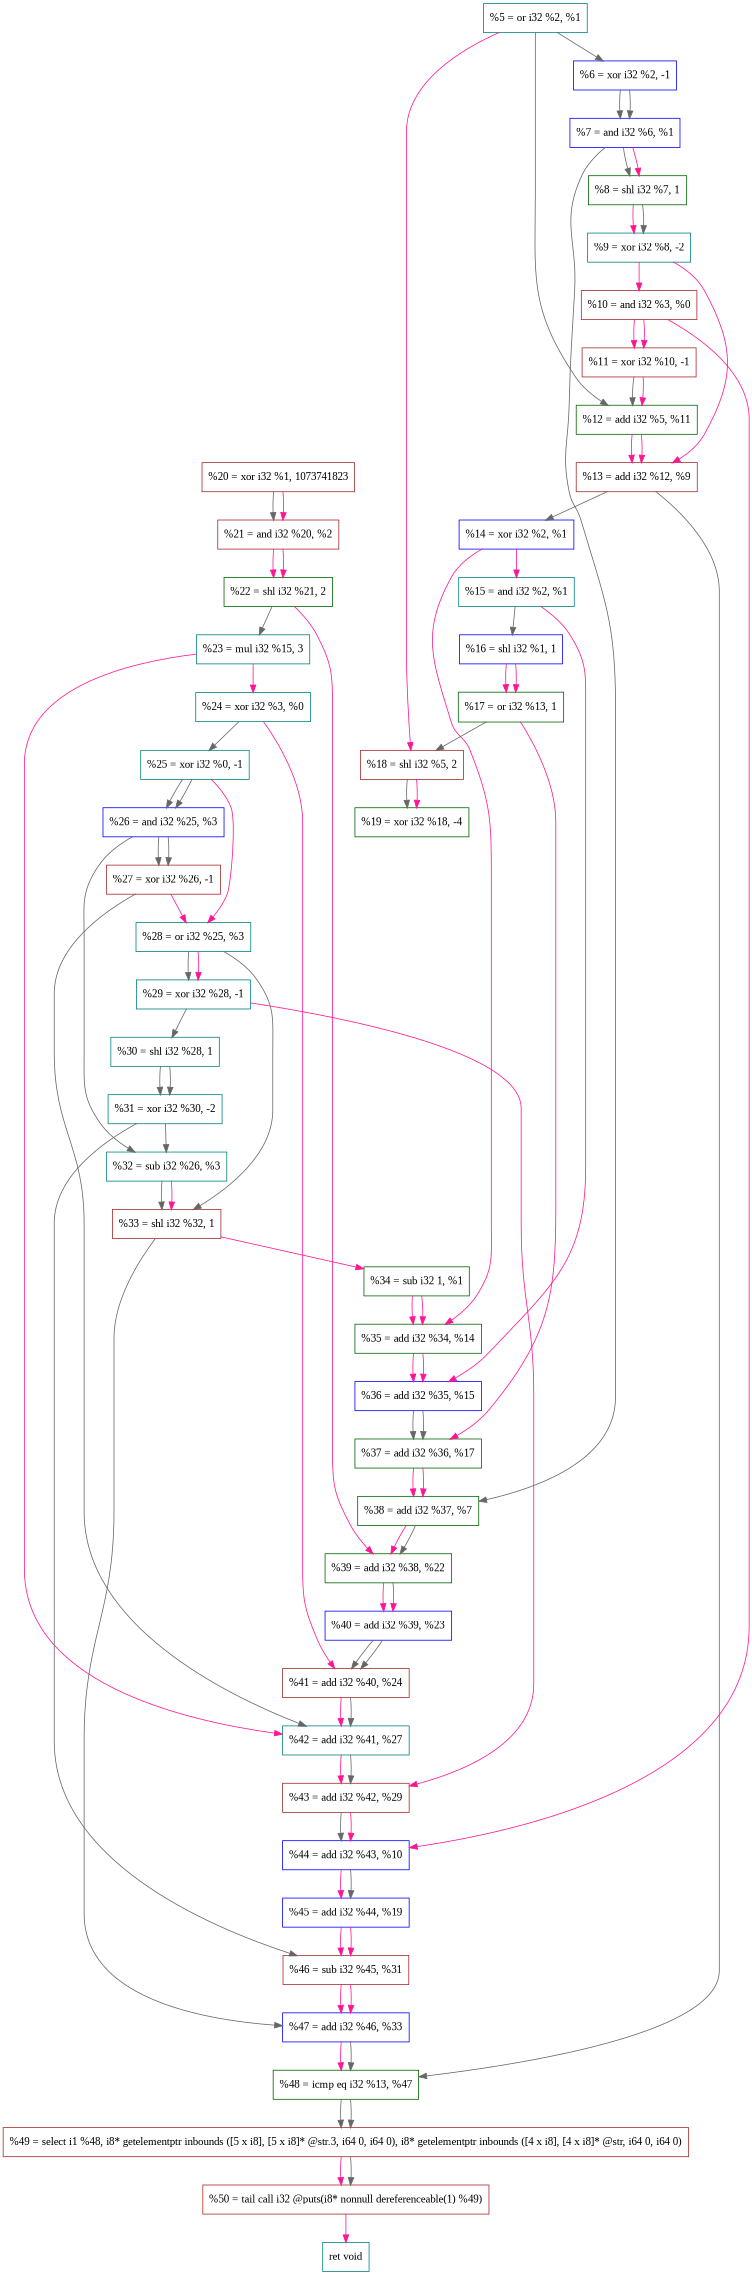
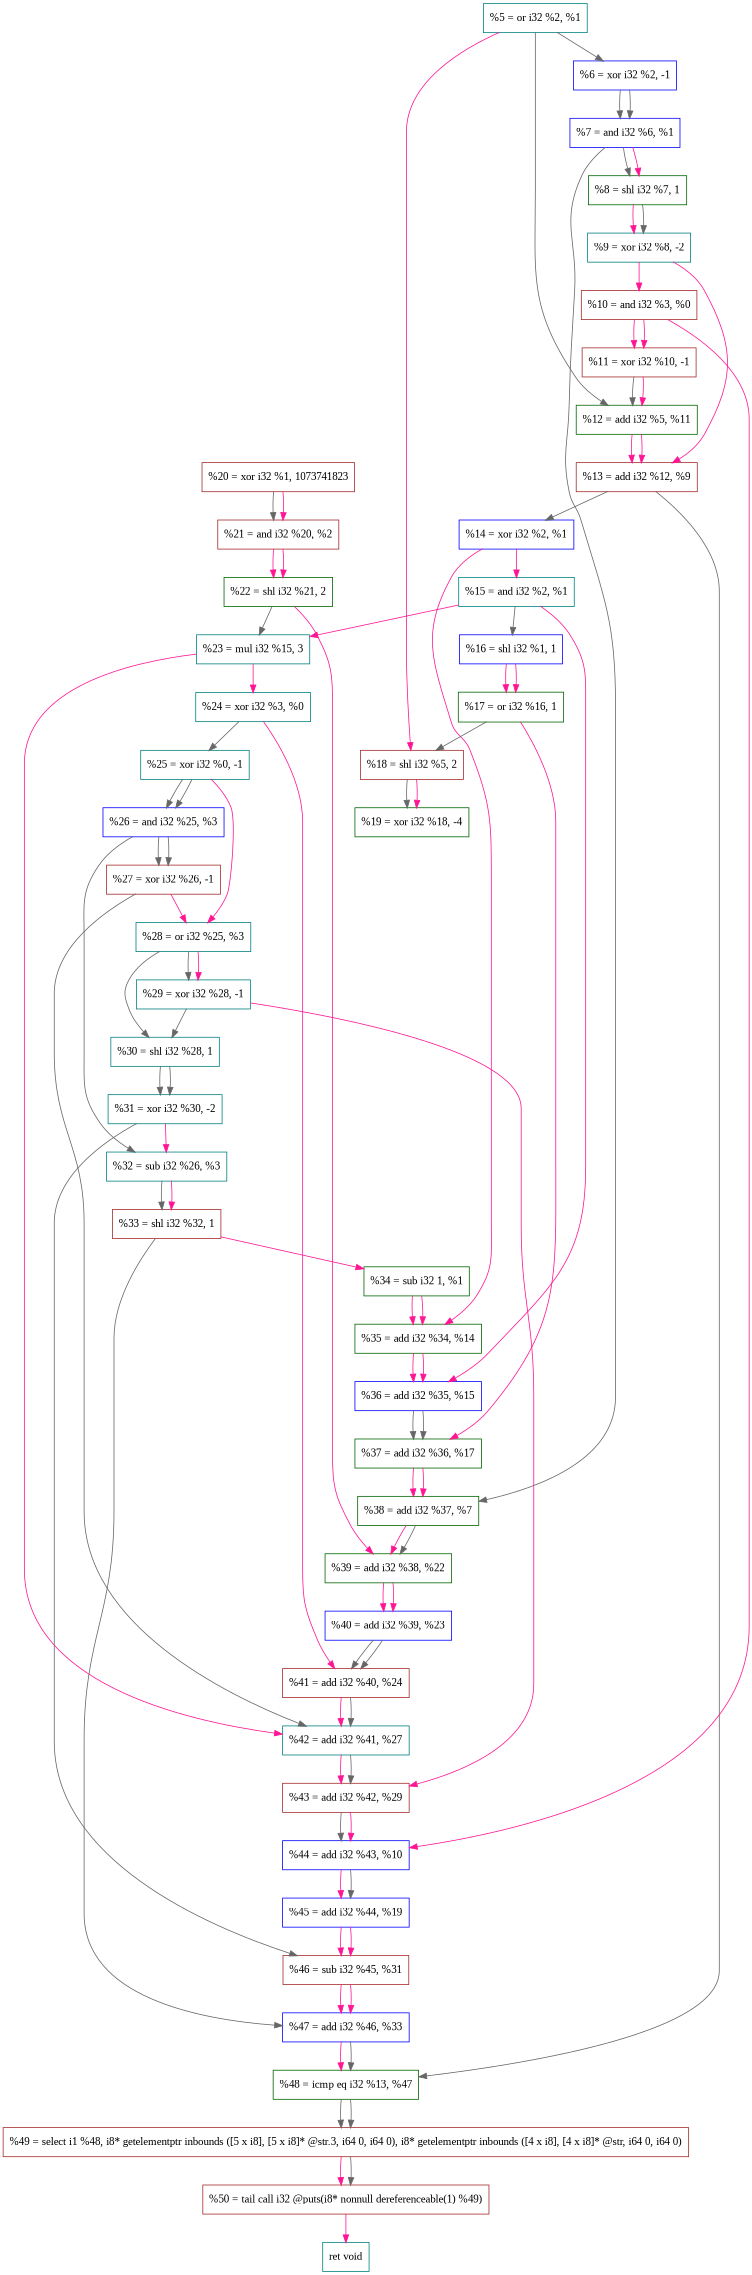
none -> (388, 620)
(511, 707) -> (511, 707)
(273, 1084) -> (126, 987)
(166, 1134) -> (166, 1134)
